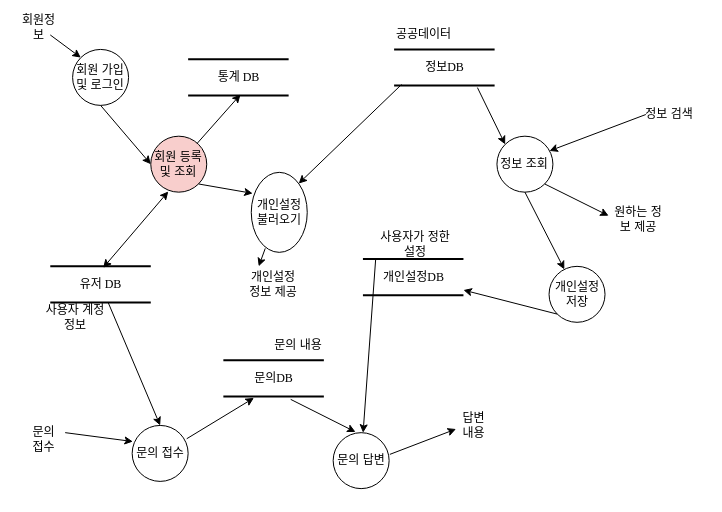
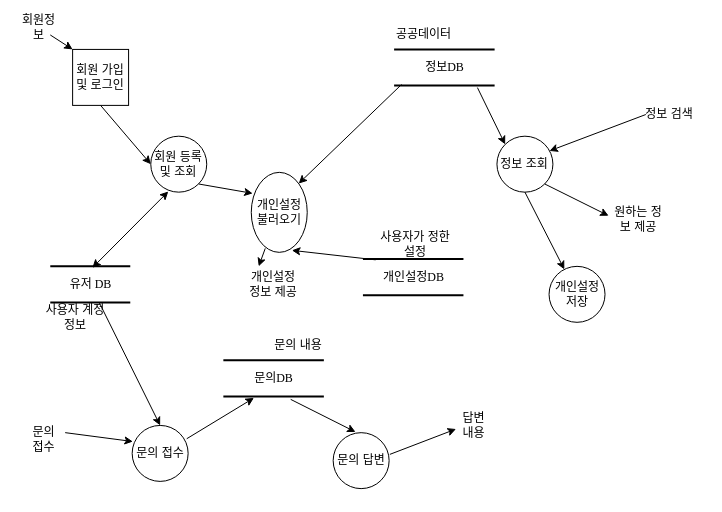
(101, 77) -> (101, 77)
(238, 77) -> none
(217, 121) -> none
(179, 164) -> (179, 164)
(101, 284) -> (90, 284)
(513, 303) -> none
(370, 343) -> (329, 255)
